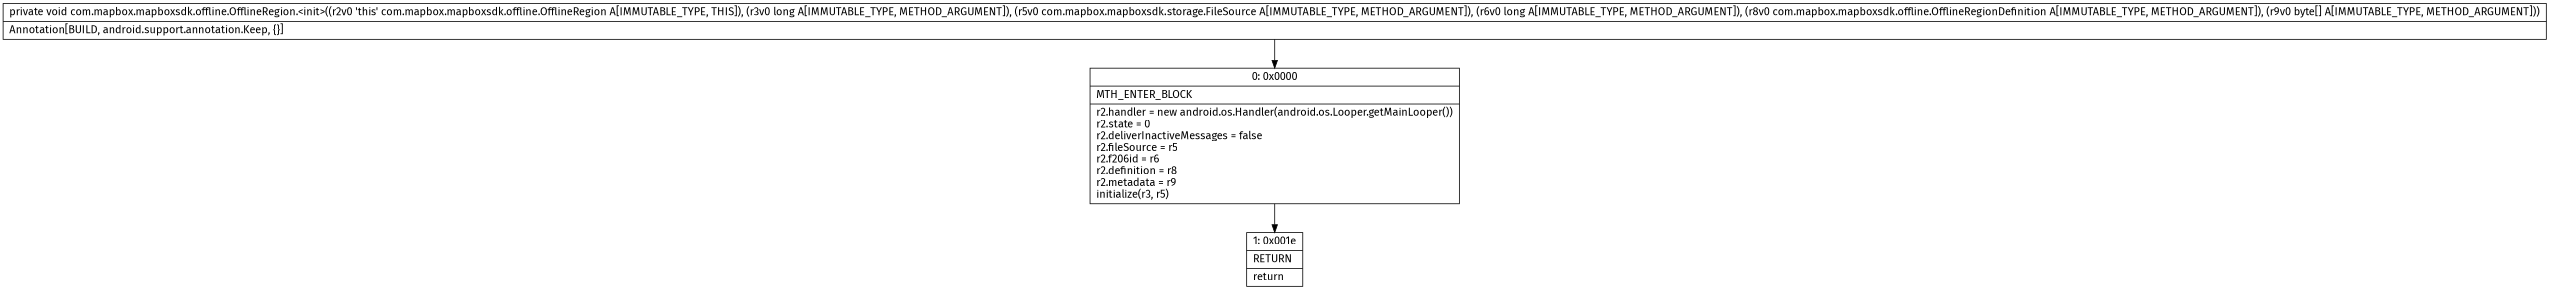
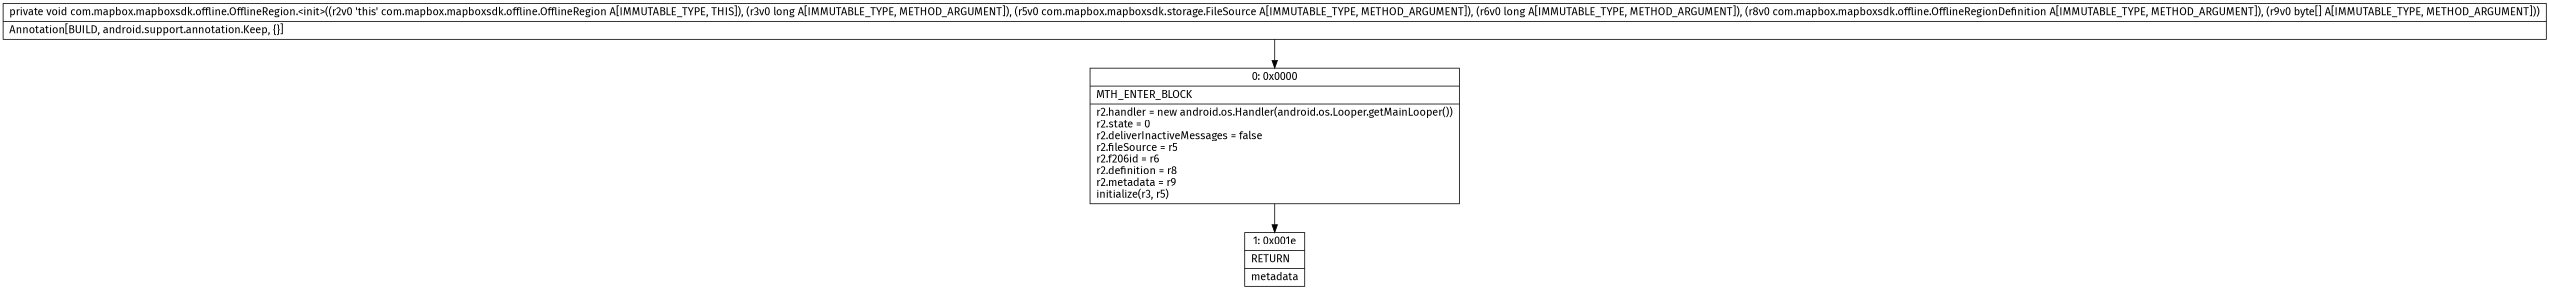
(1268, 277) -> (1275, 277)
